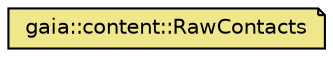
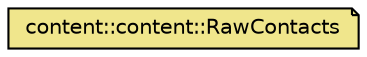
(167, 28) -> (184, 28)
